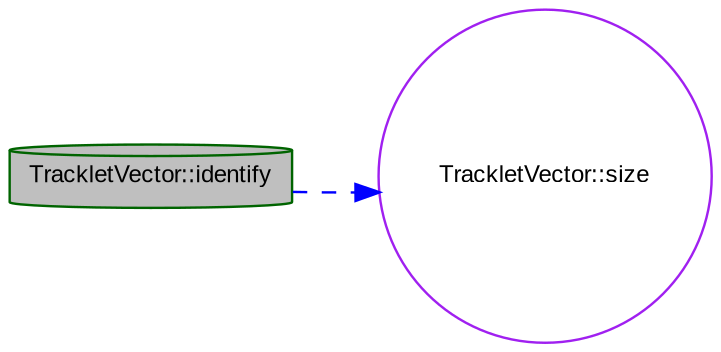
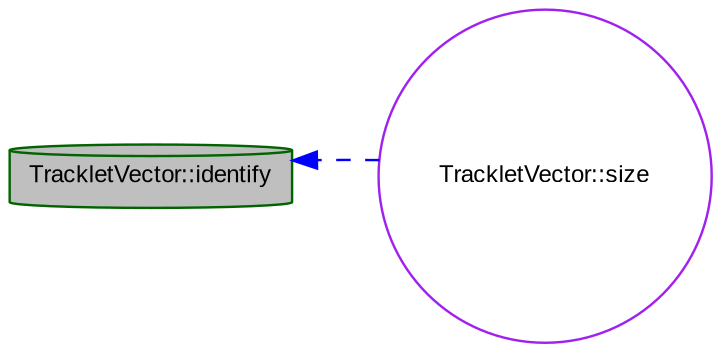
(324, 192) -> (349, 160)
